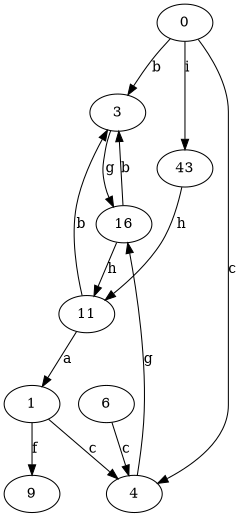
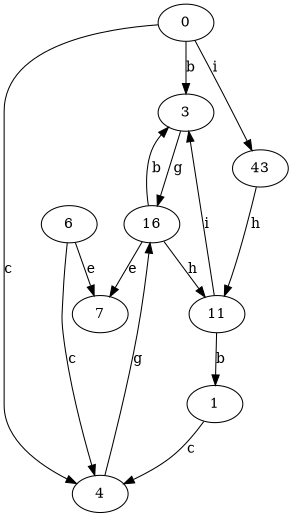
(82, 224) -> (207, 224)
none -> (100, 314)
(68, 359) -> (221, 359)
(32, 494) -> none
